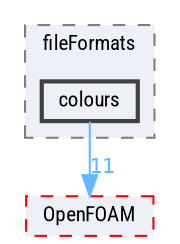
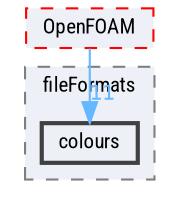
(90, 151) -> (90, 81)
